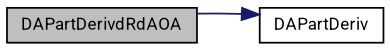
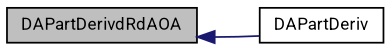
(219, 14) -> (237, 37)
